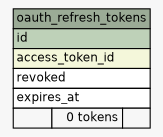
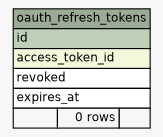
(93, 118) -> (96, 118)
